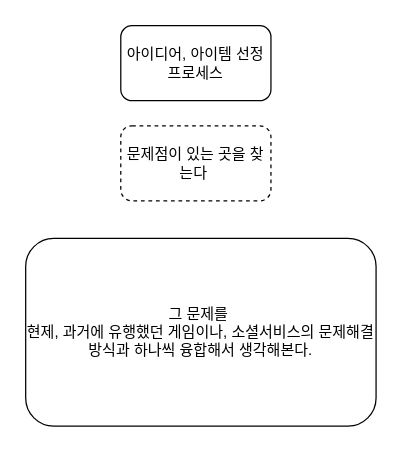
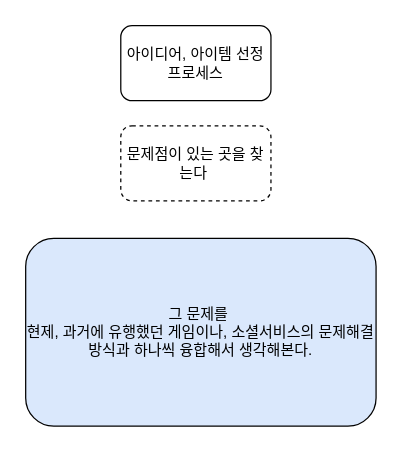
(201, 332) -> (201, 332)
